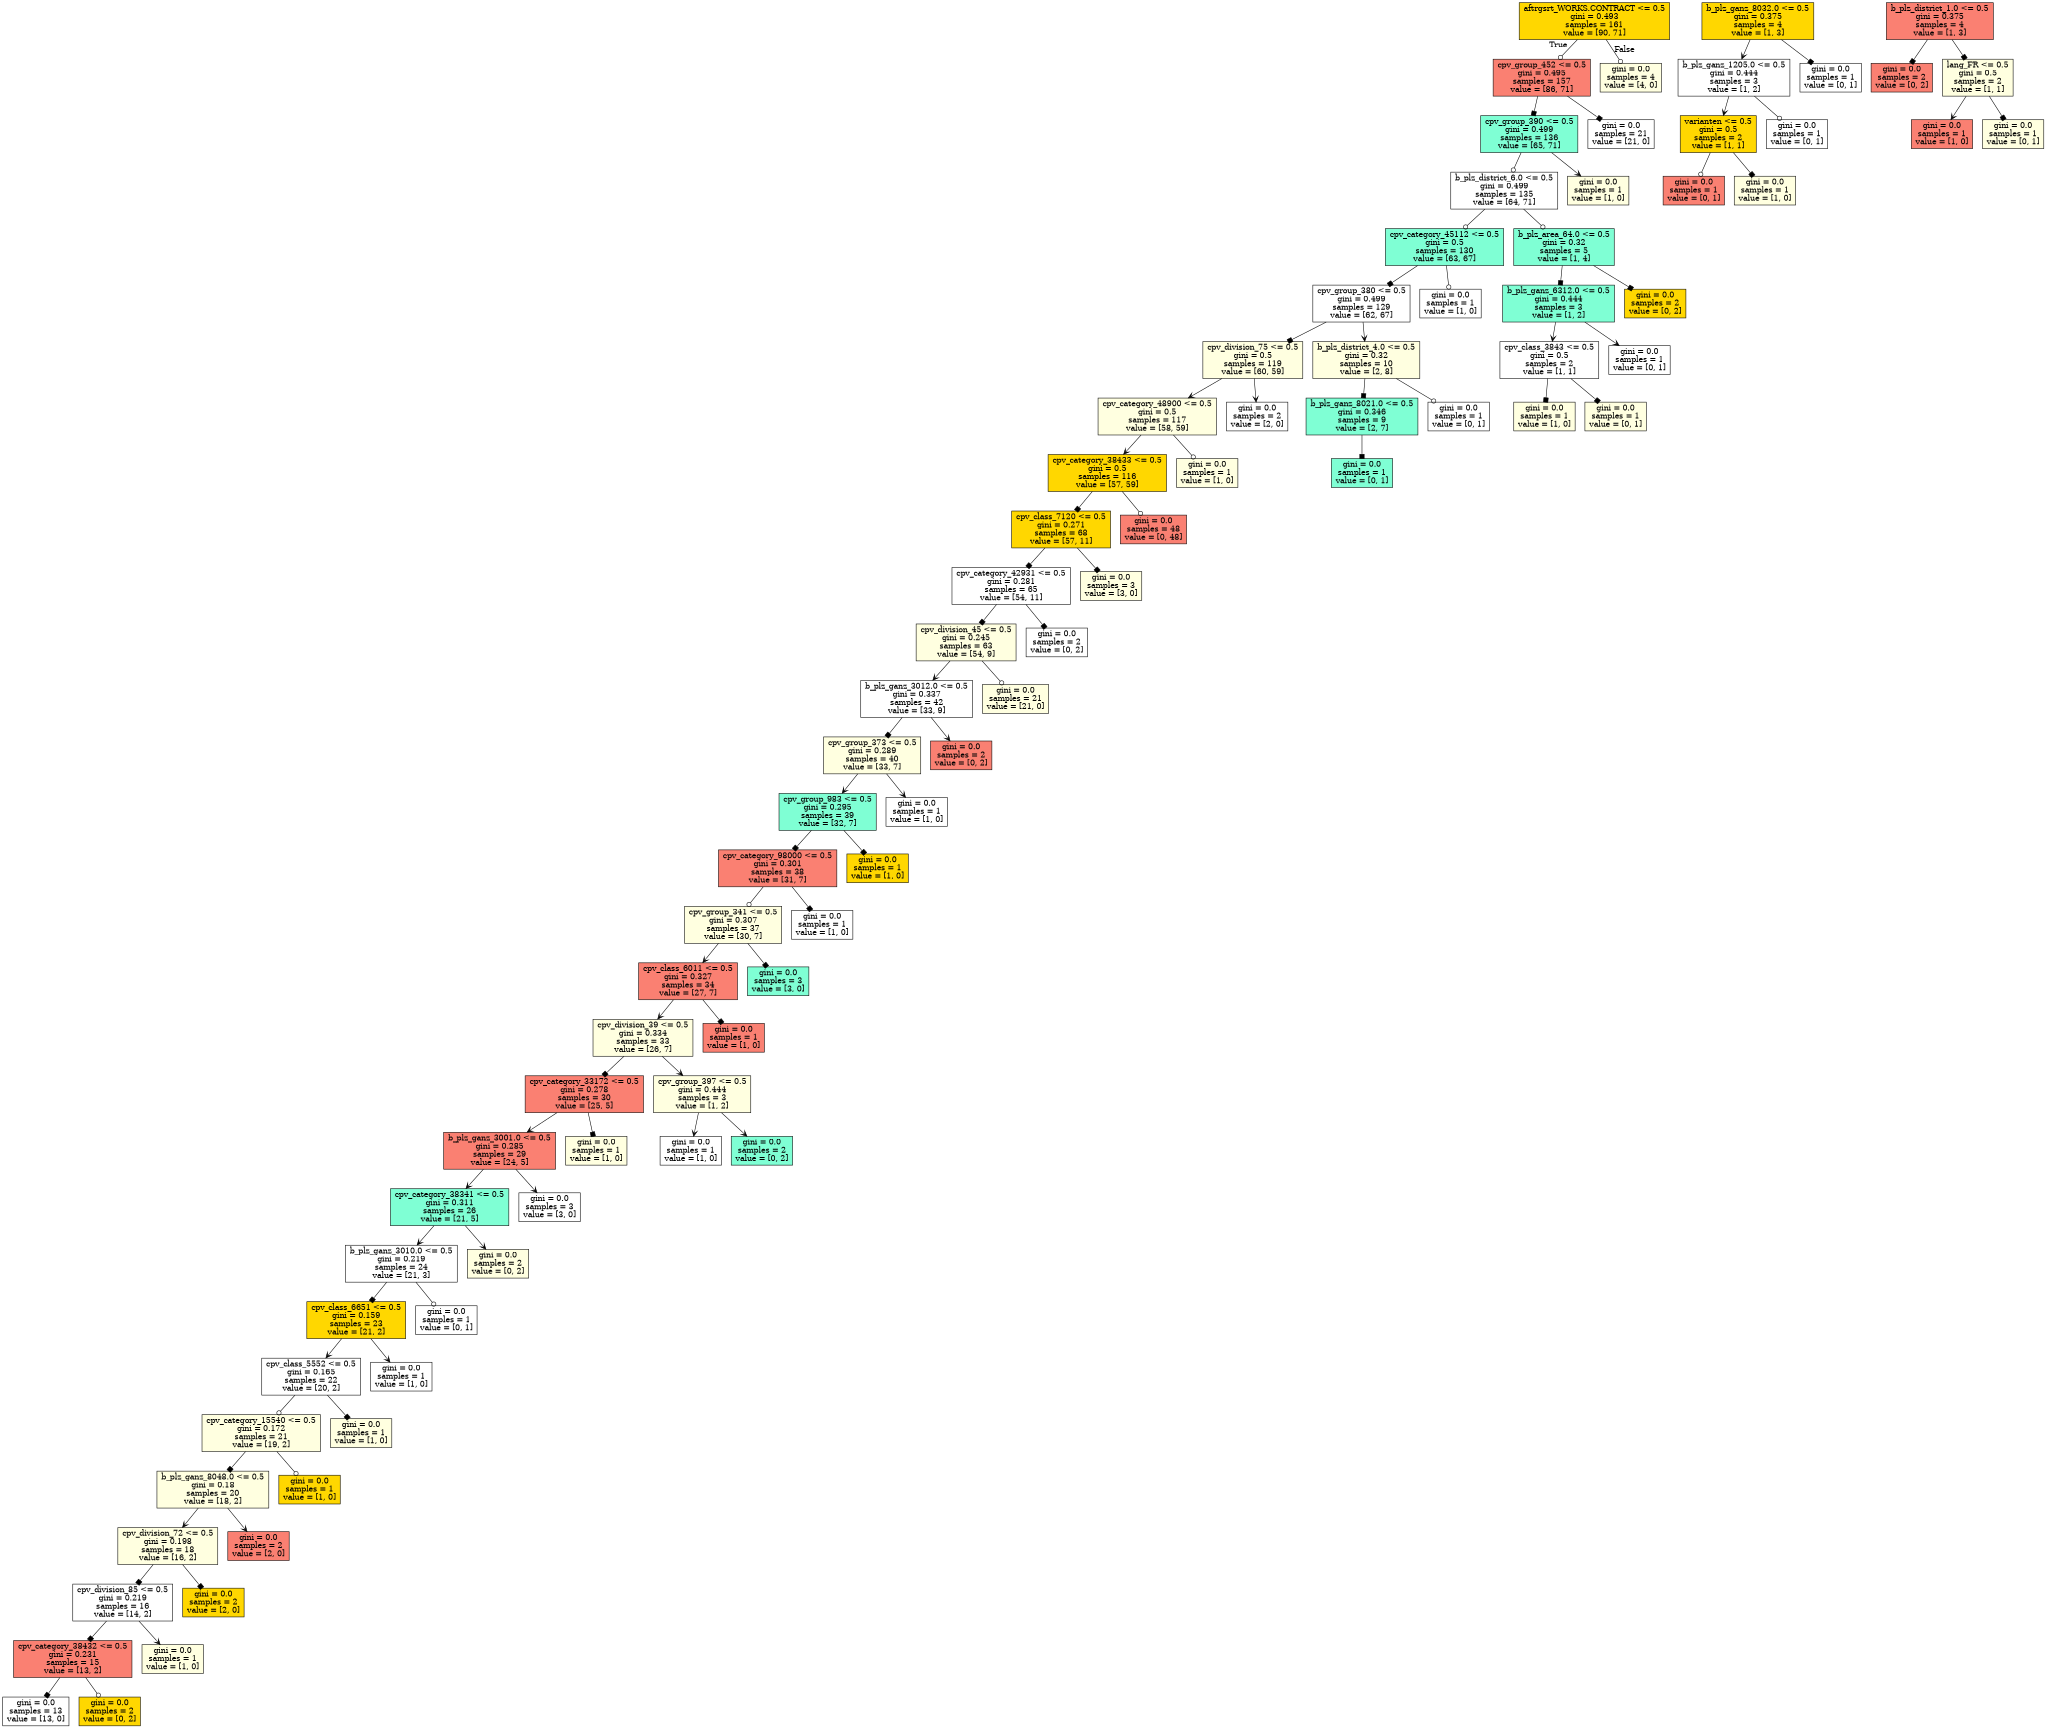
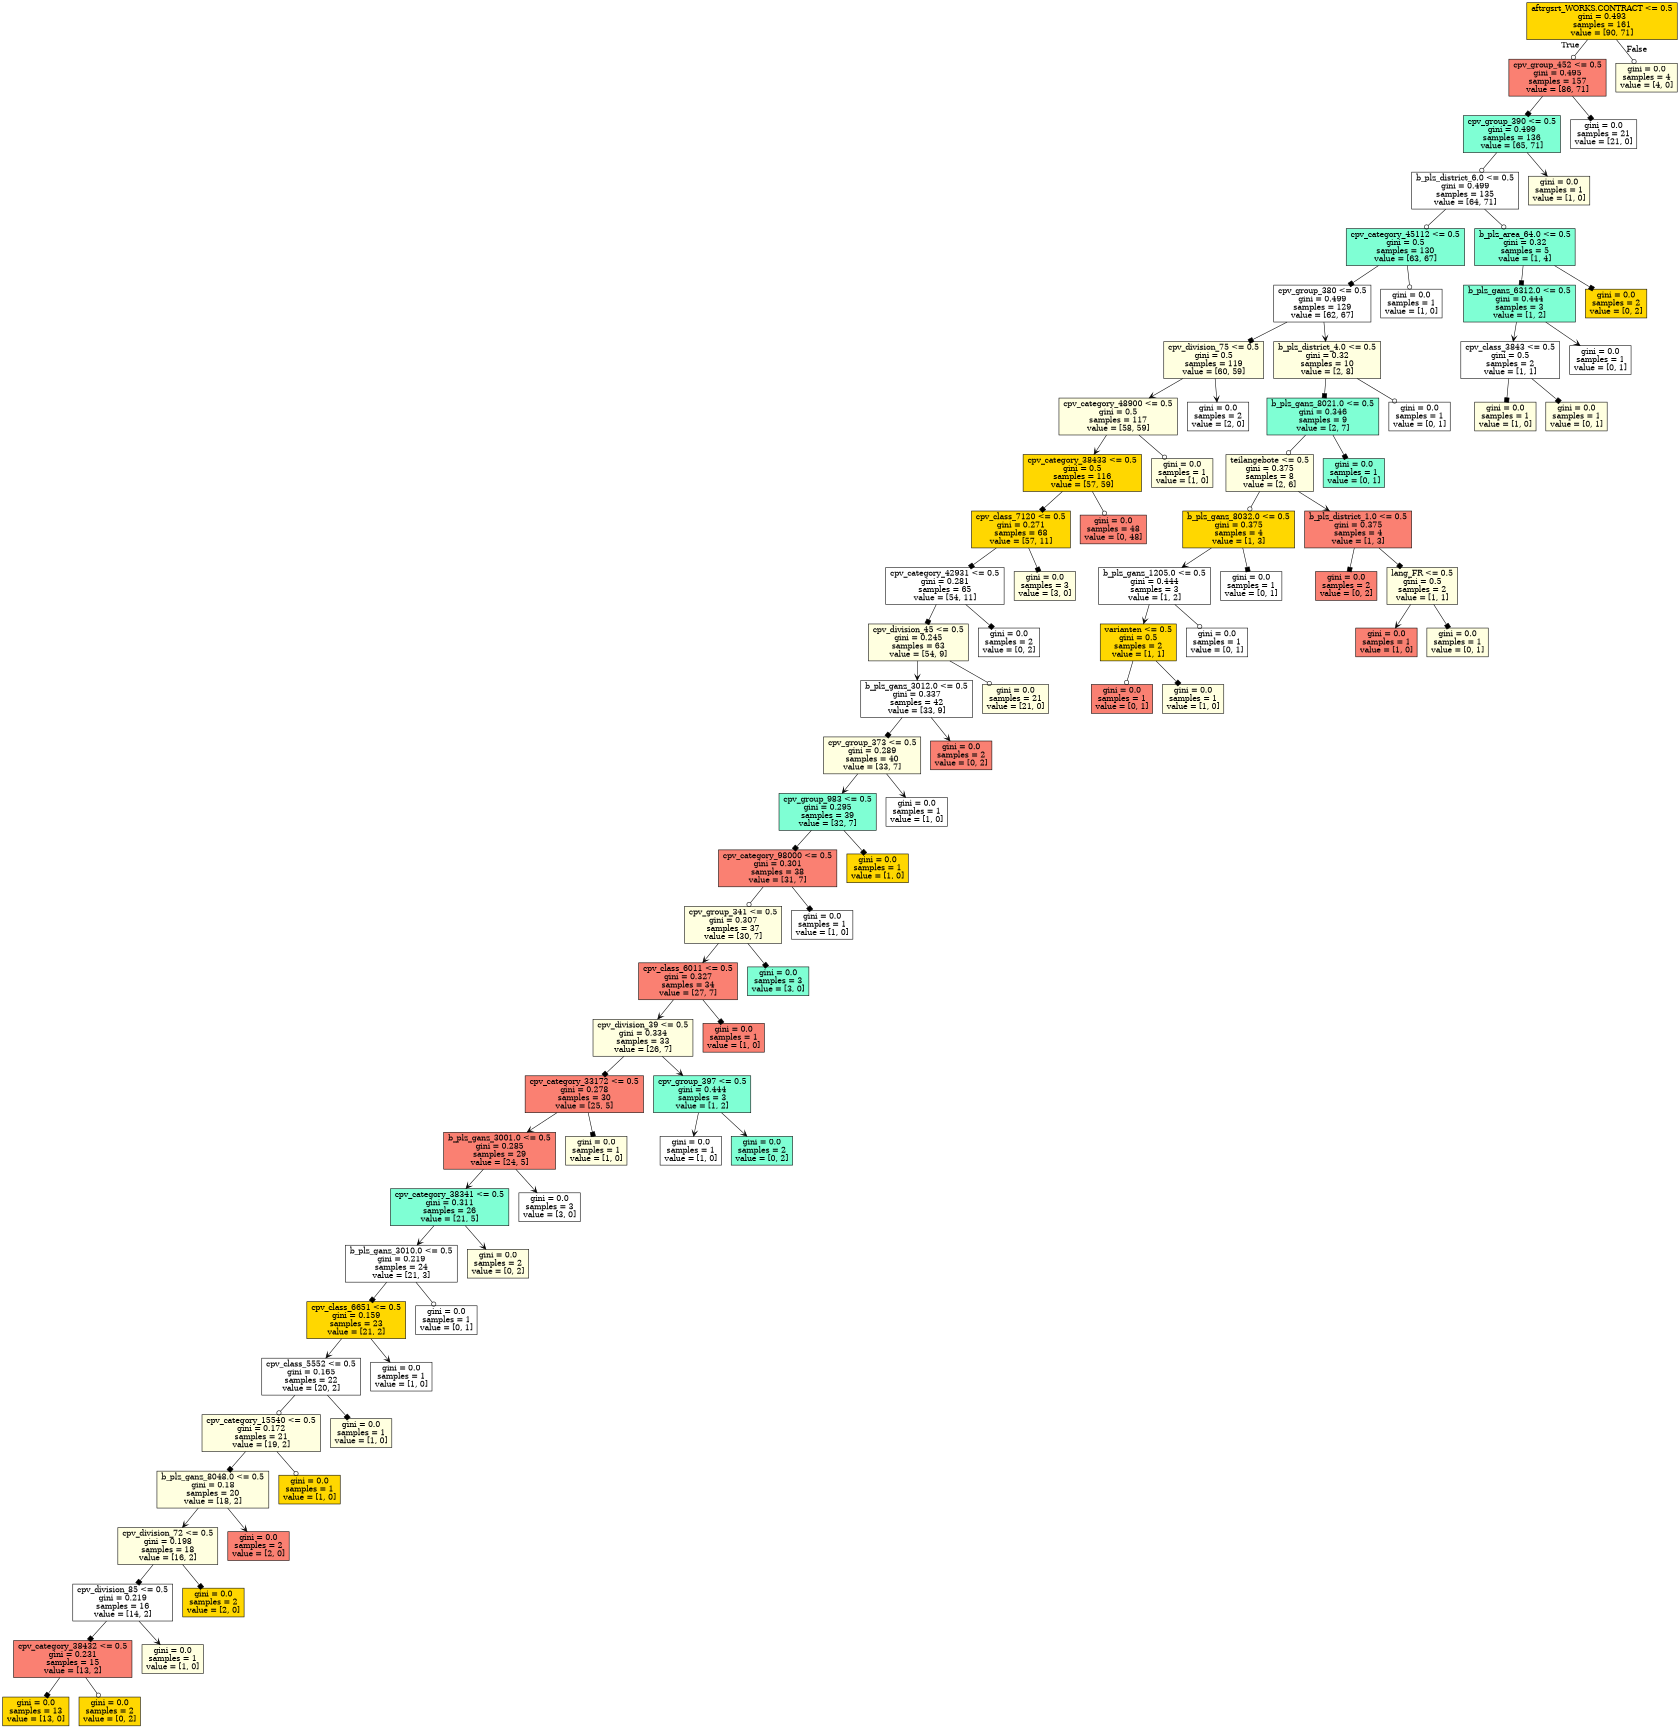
none -> (1270, 473)
(702, 1094) -> (702, 1094)
(36, 1711) -> (36, 1711)
